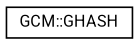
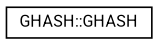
(69, 23) -> (79, 23)
